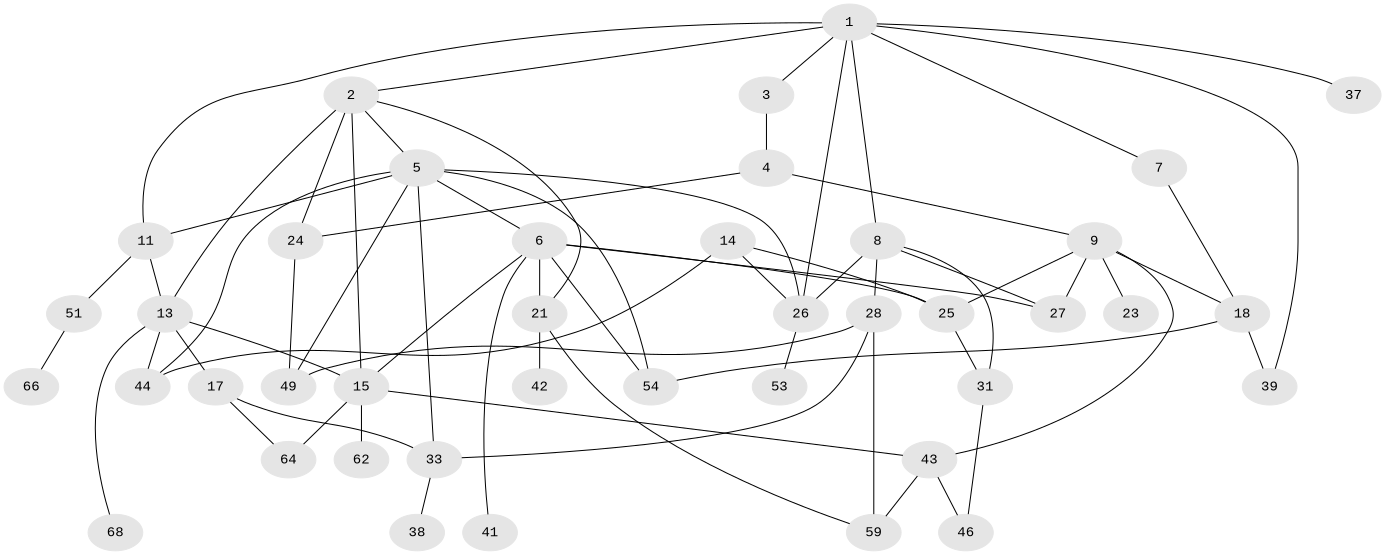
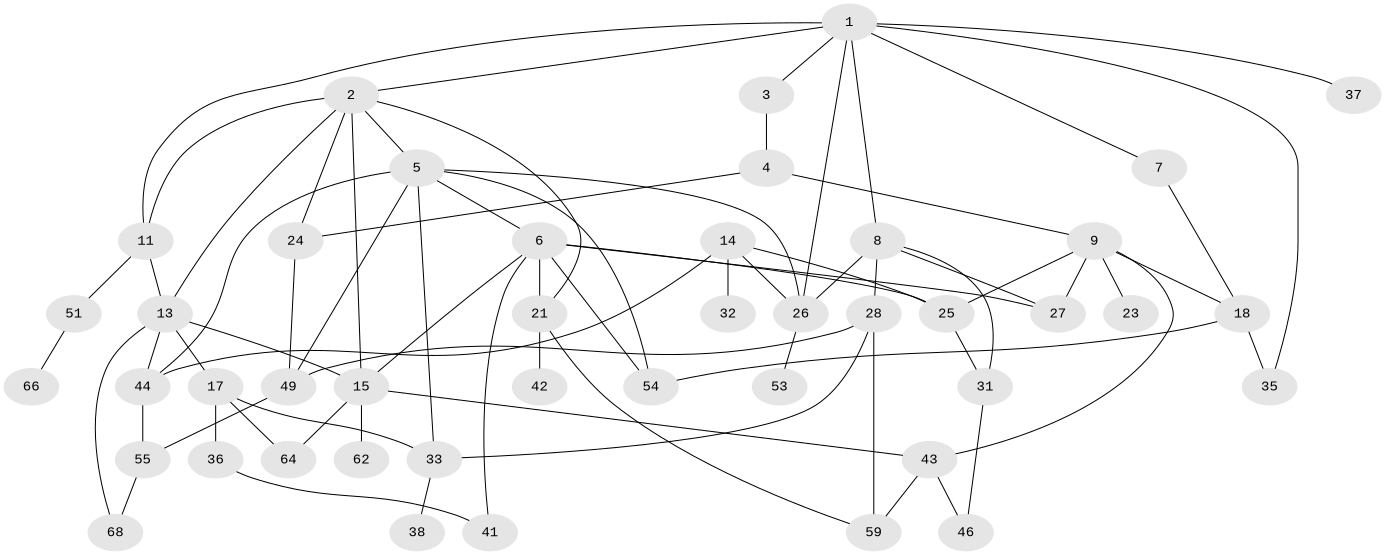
(265, 209) -> (214, 131)
none -> (728, 314)
(1270, 387) -> (1270, 387)
none -> (143, 460)
none -> (216, 460)
